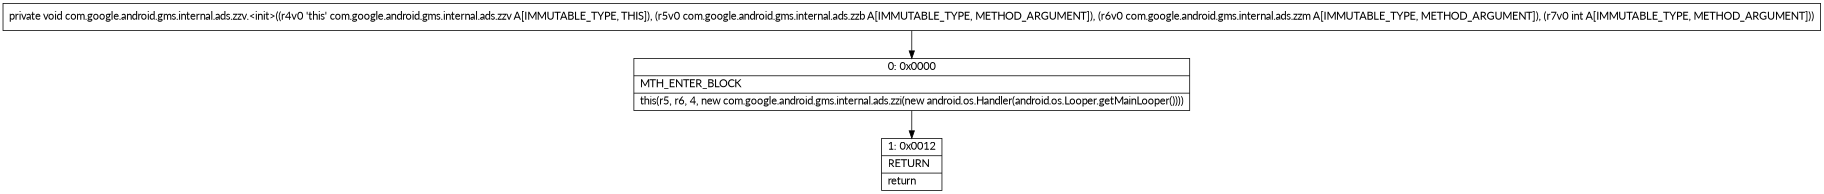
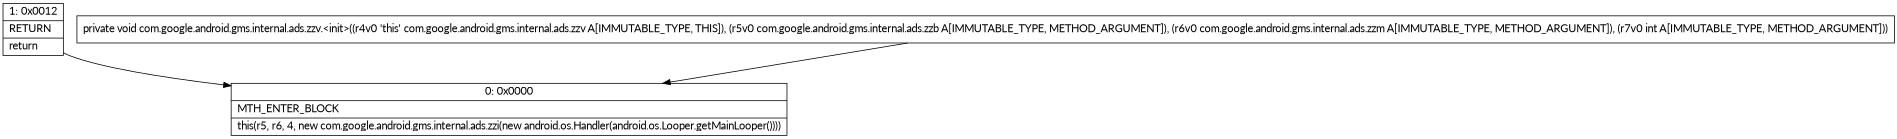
(912, 121) -> (143, 73)
